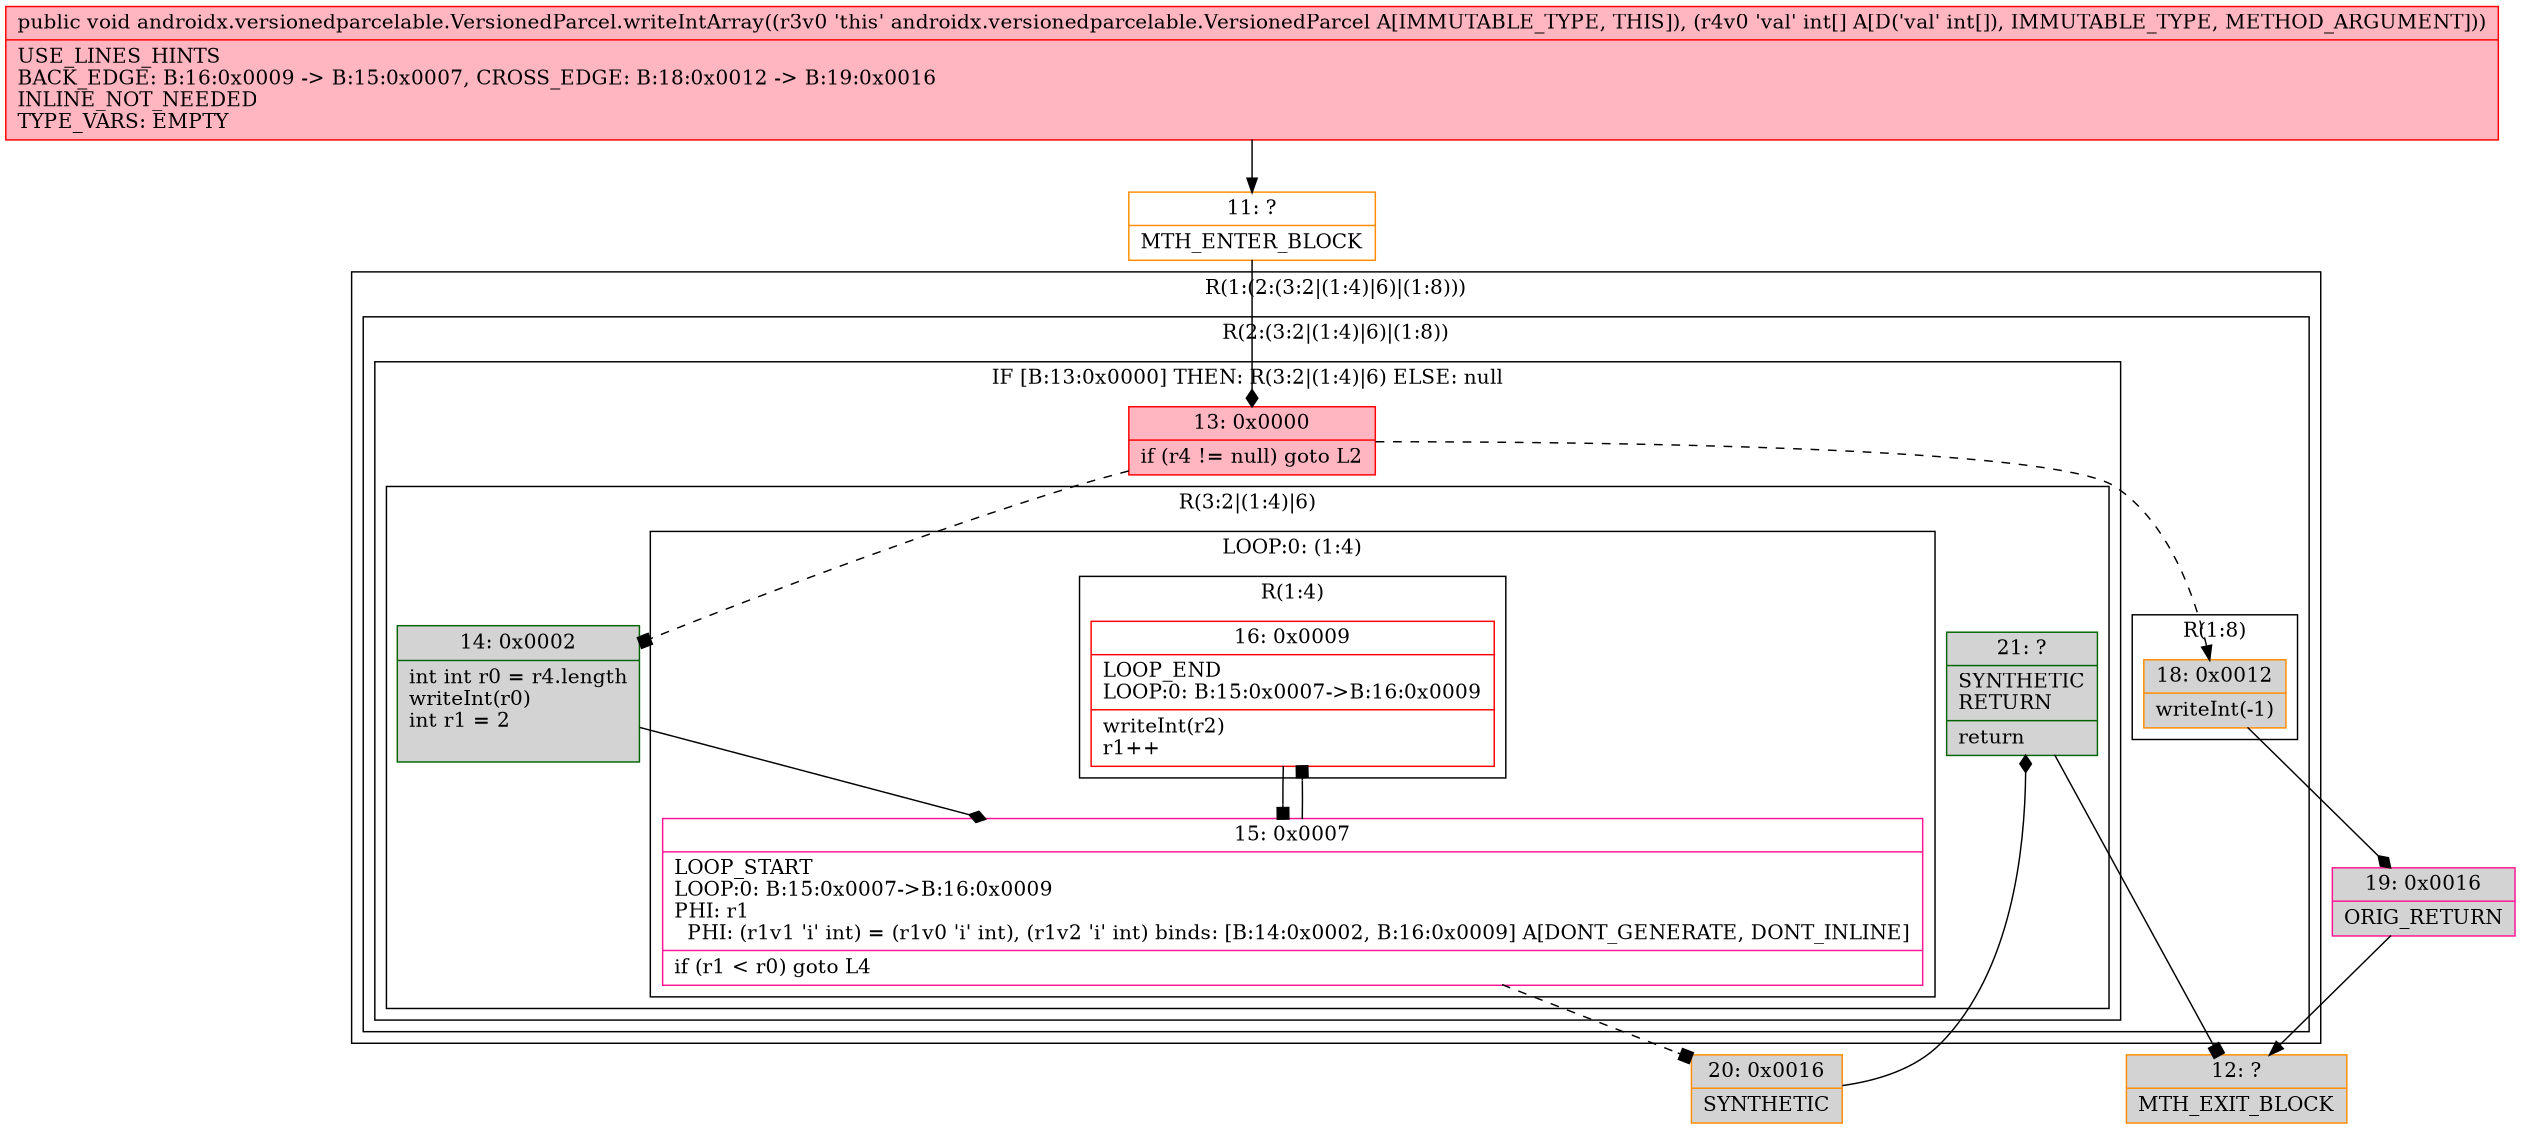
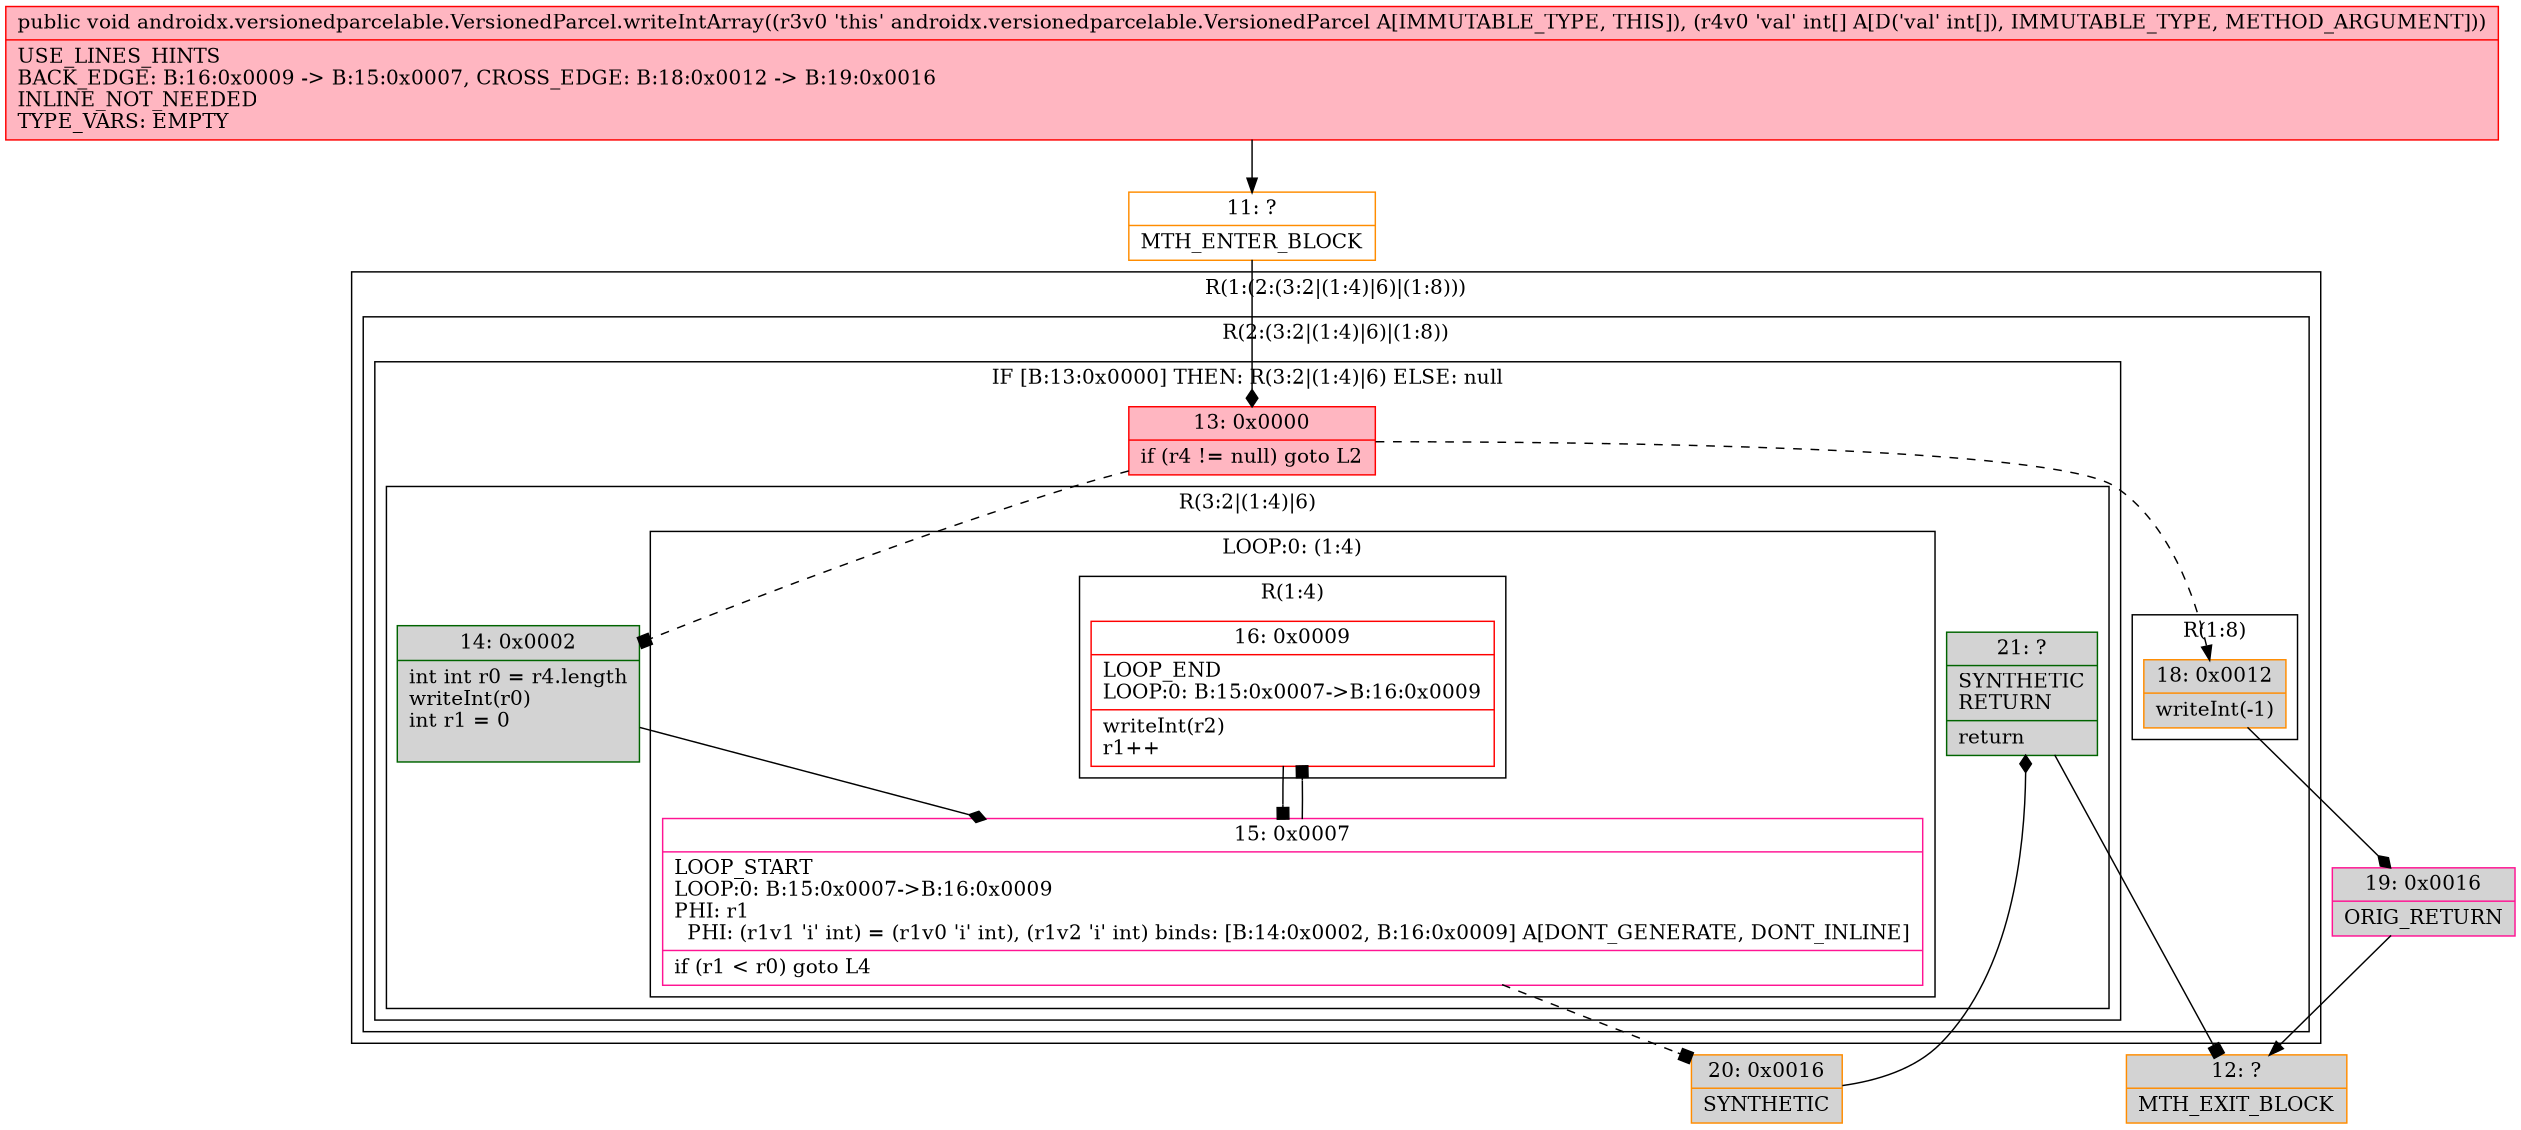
(460, 721) -> (460, 721)
